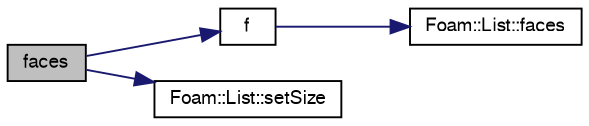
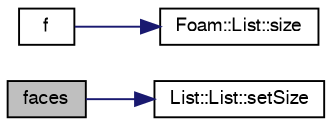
(496, 27) -> (239, 27)
(144, 45) -> none
(248, 99) -> (239, 99)
